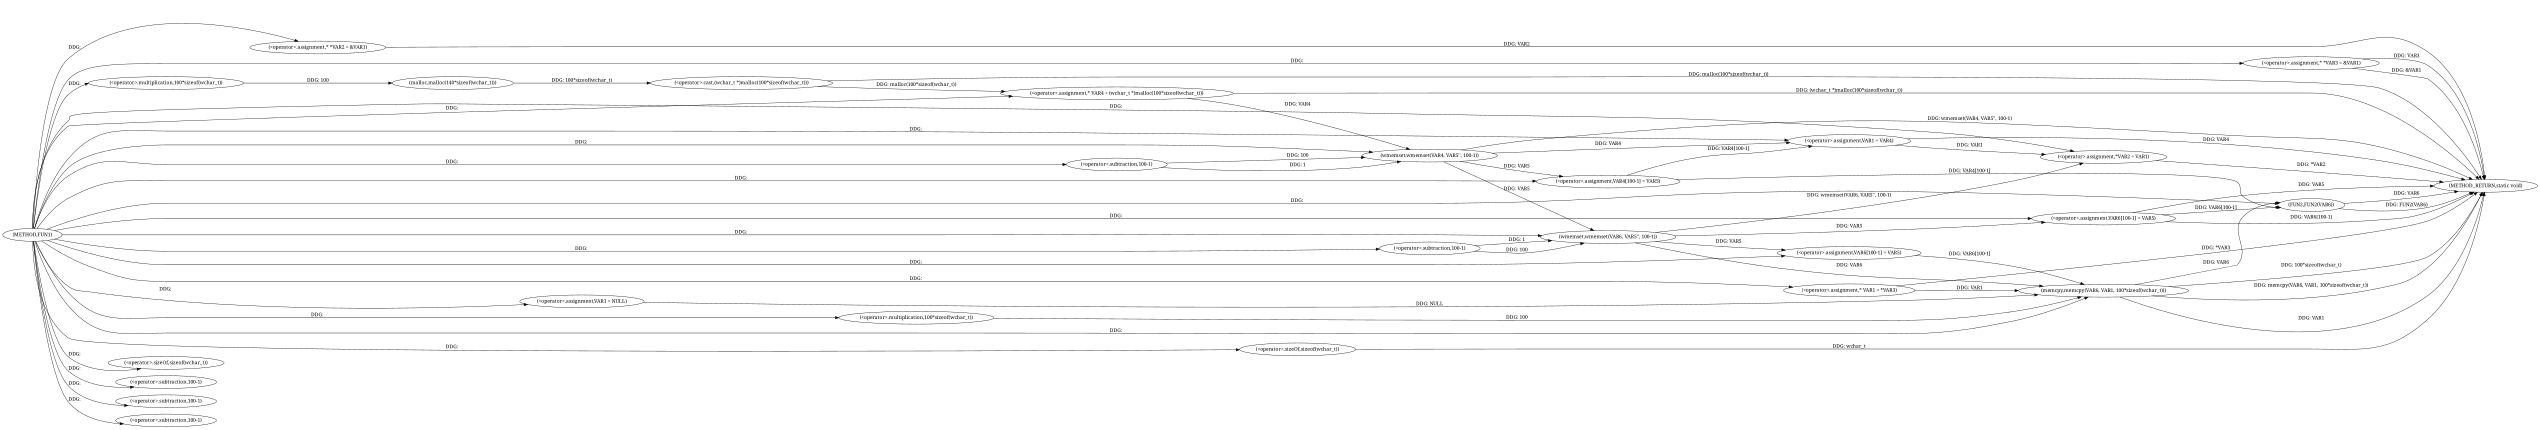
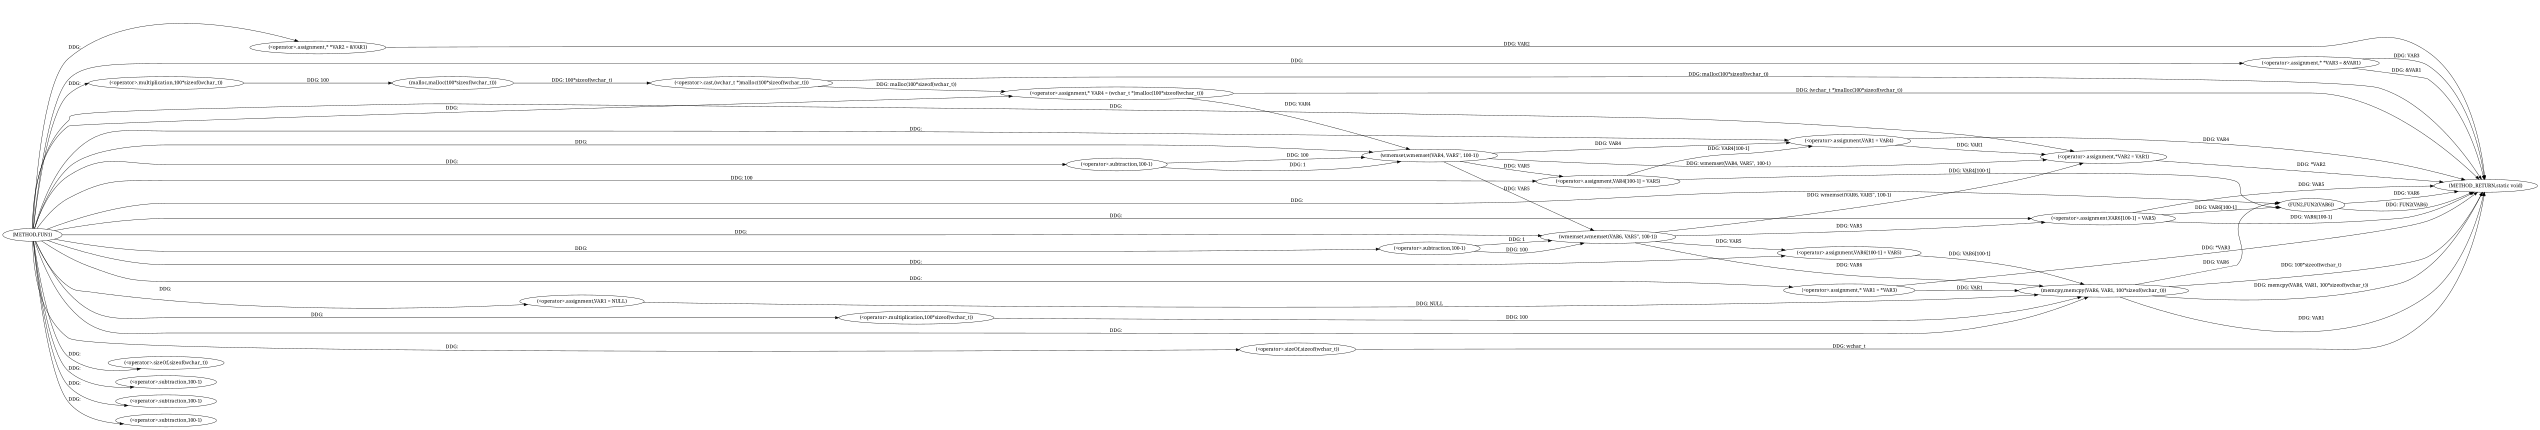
(453, 83) -> (453, 83)
(1968, 123) -> (1766, 167)
(742, 178) -> (742, 178)
